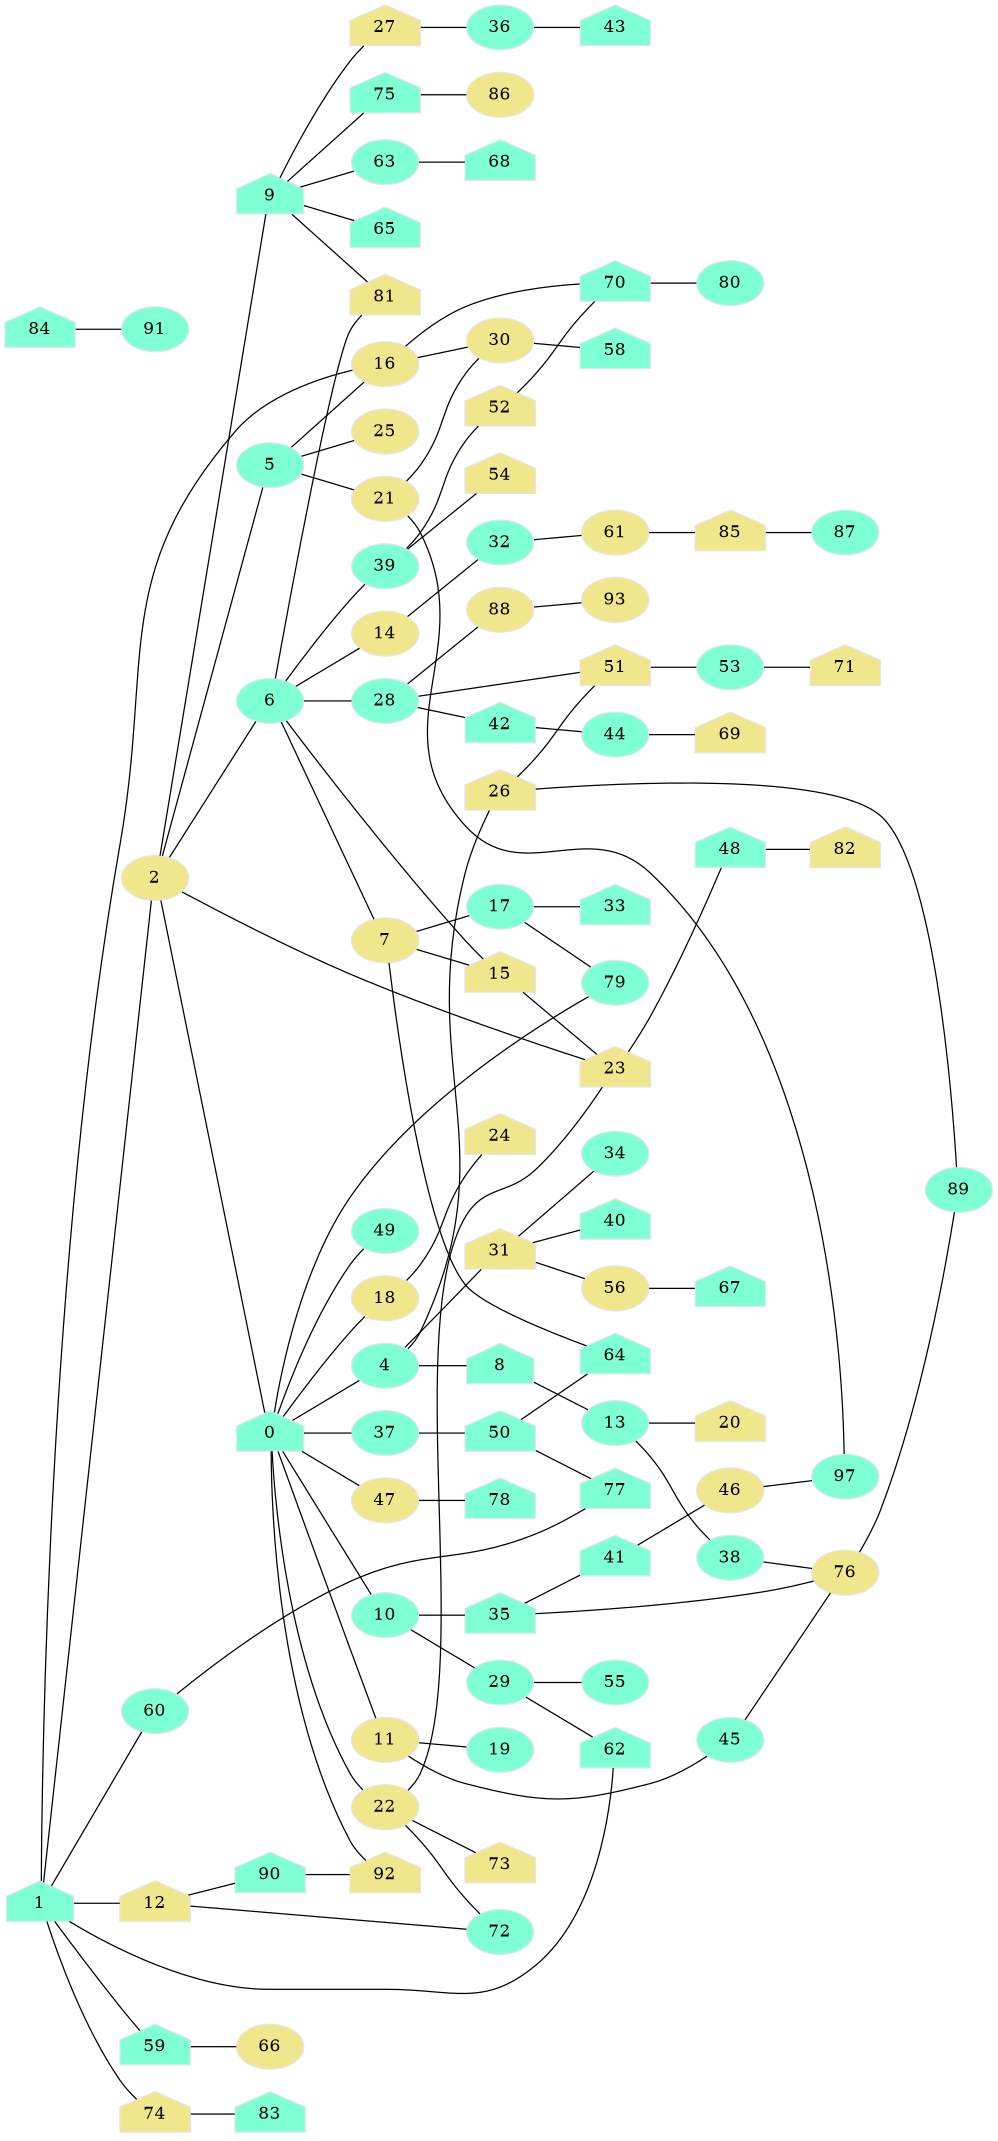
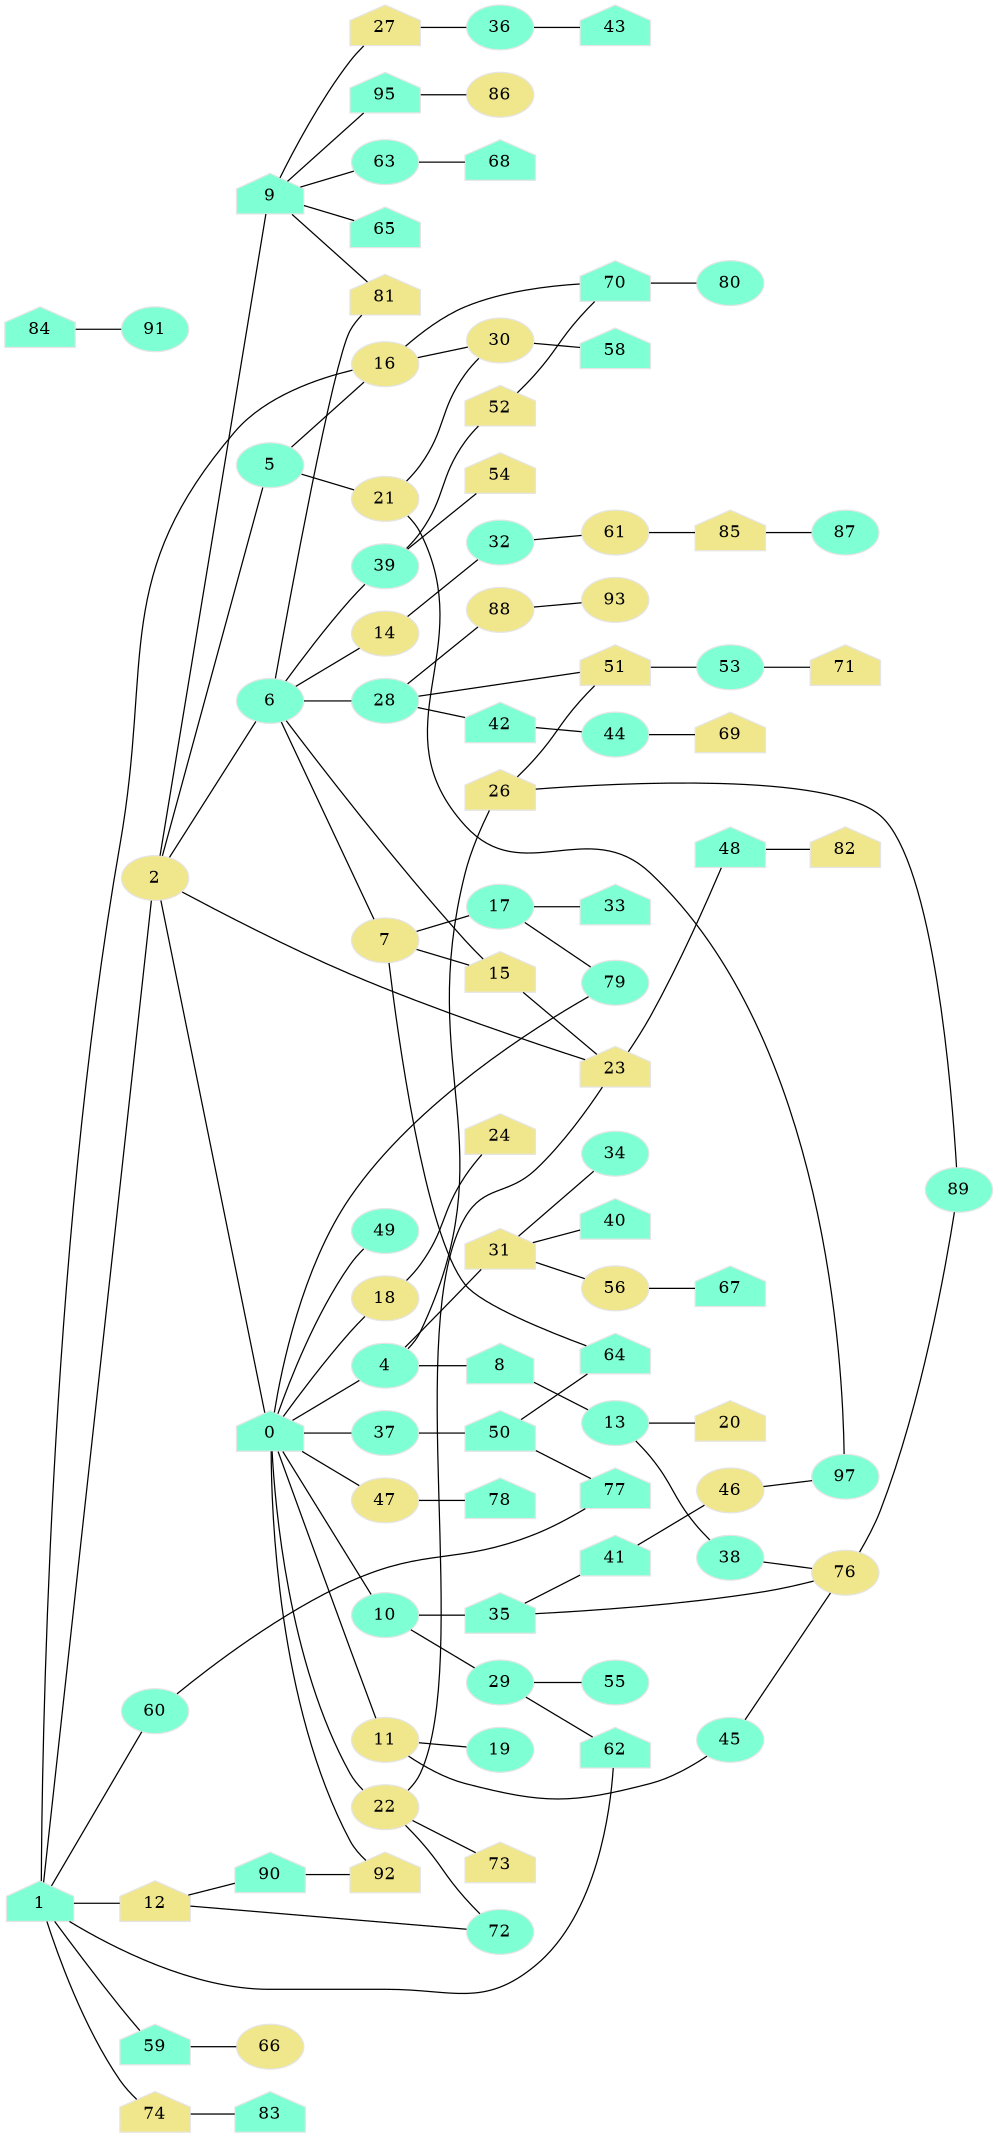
(385, 95) -> (385, 95)
(385, 432) -> none
